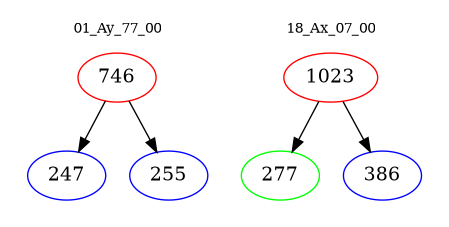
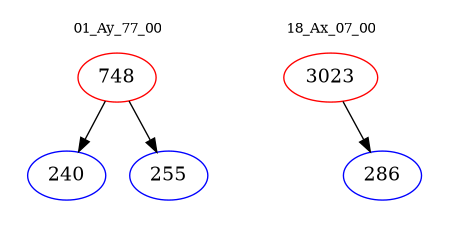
(117, 78) -> (117, 78)
(331, 78) -> (331, 78)
(67, 176) -> (67, 176)
(280, 176) -> none
(382, 176) -> (382, 176)
